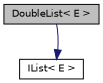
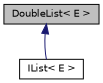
(58, 37) -> (45, 47)
